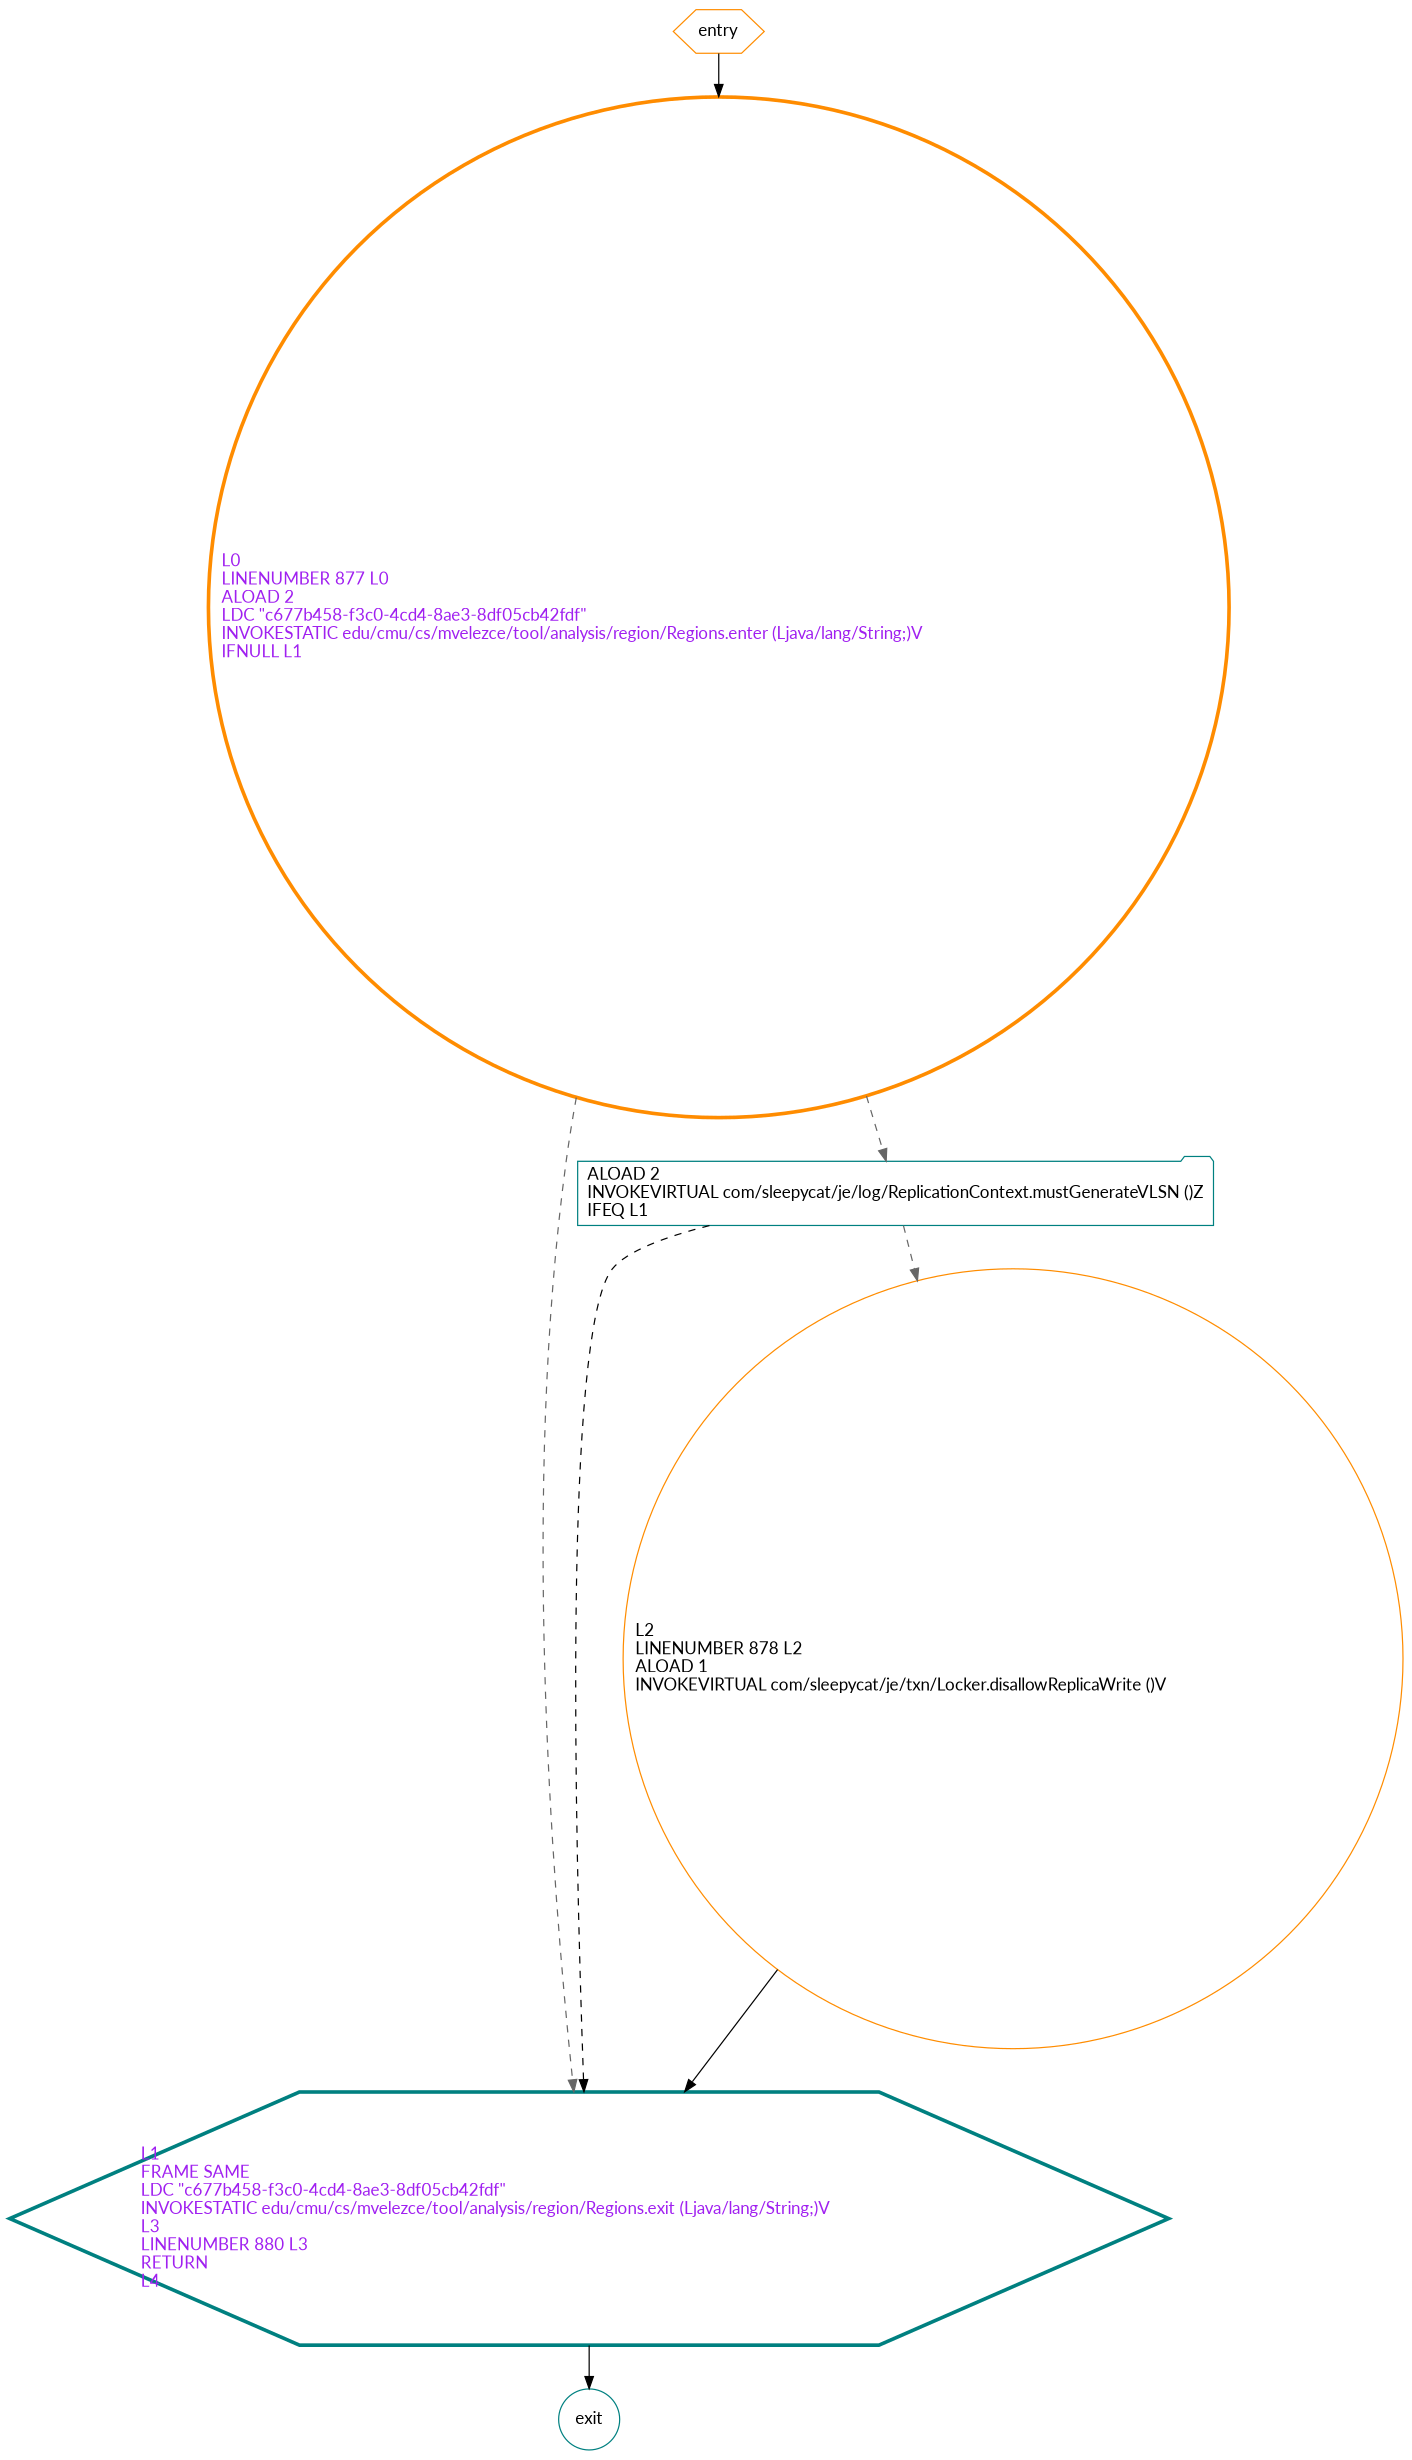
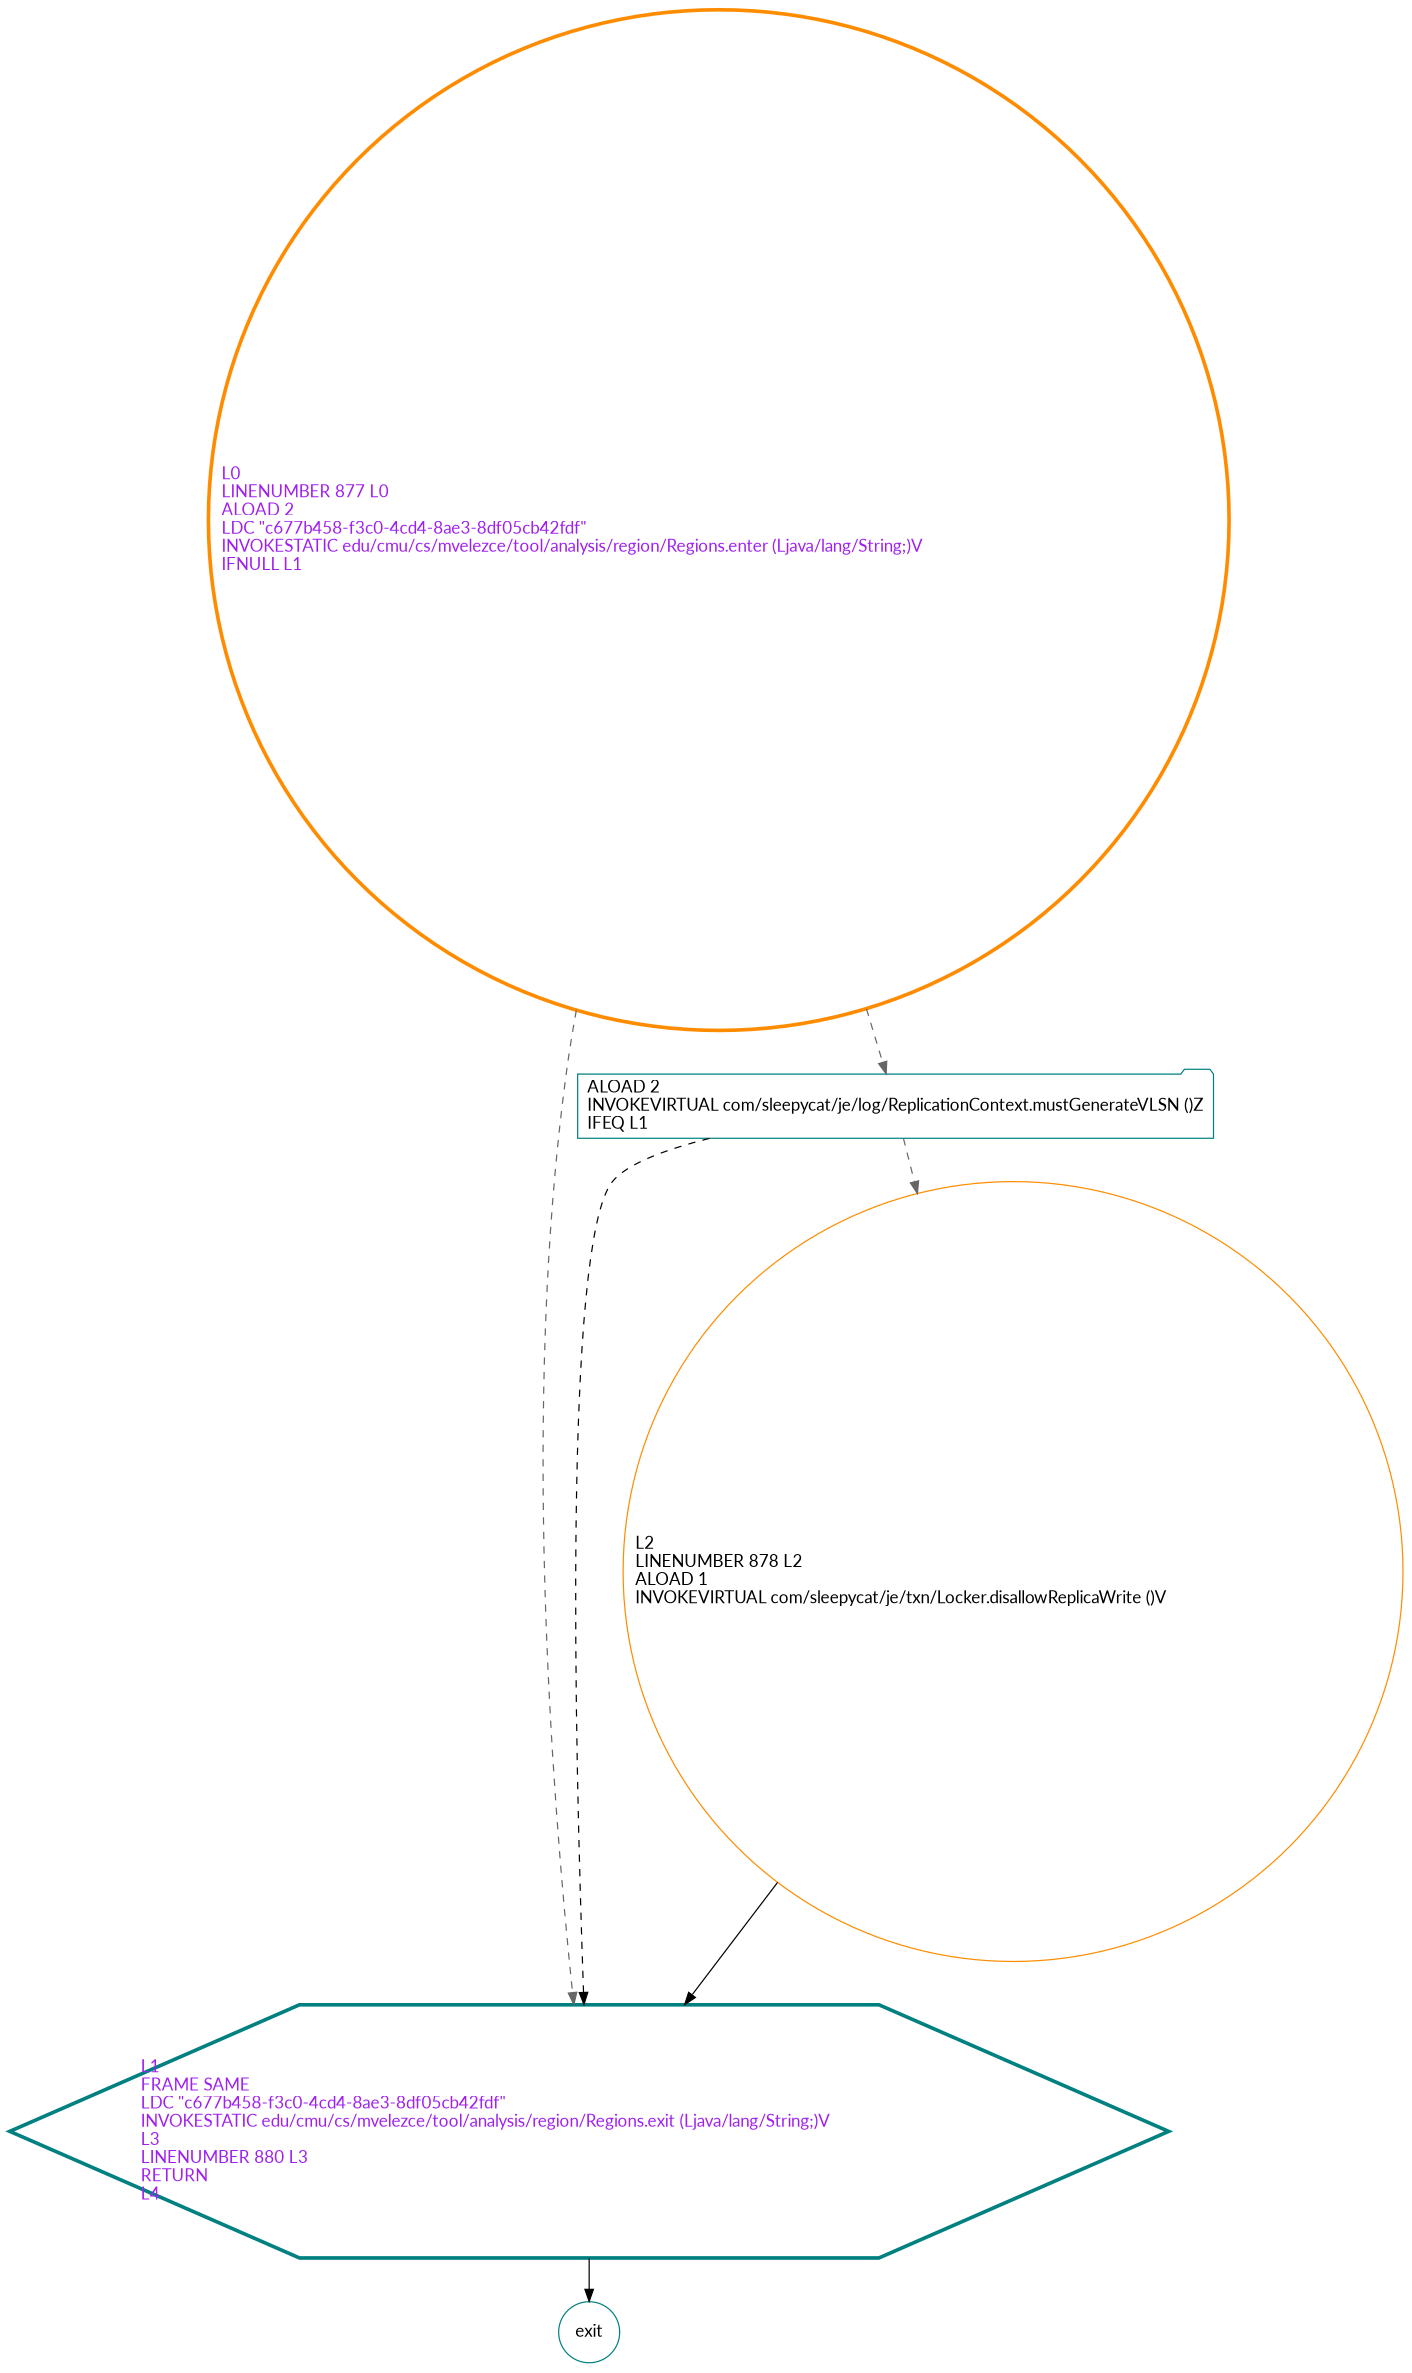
(719, 31) -> none
